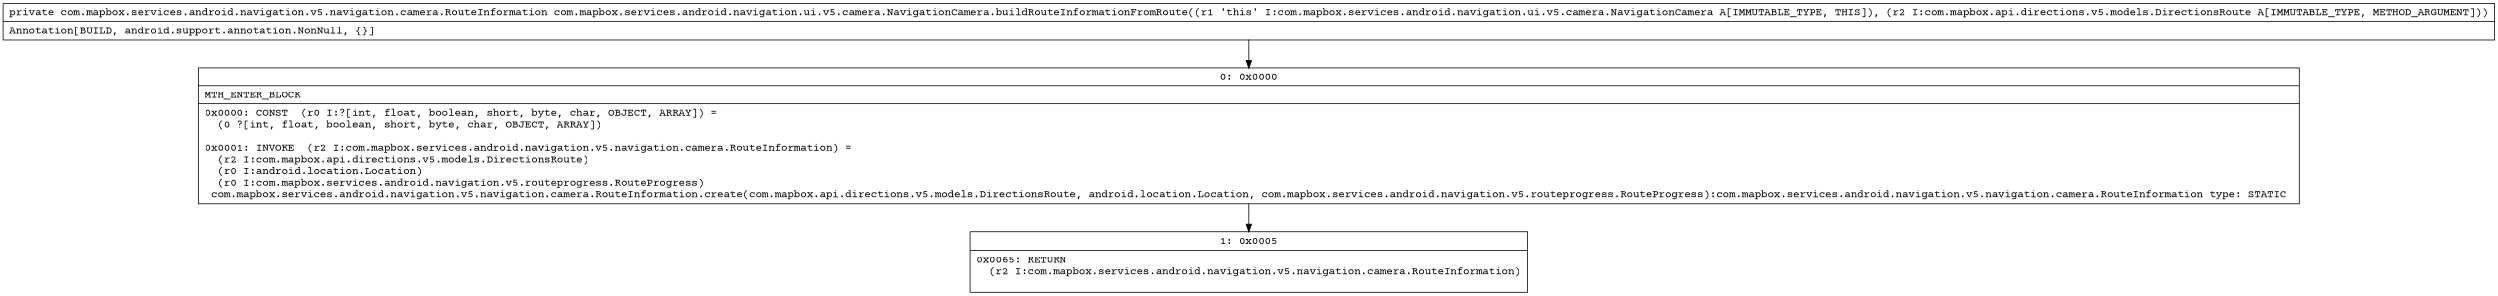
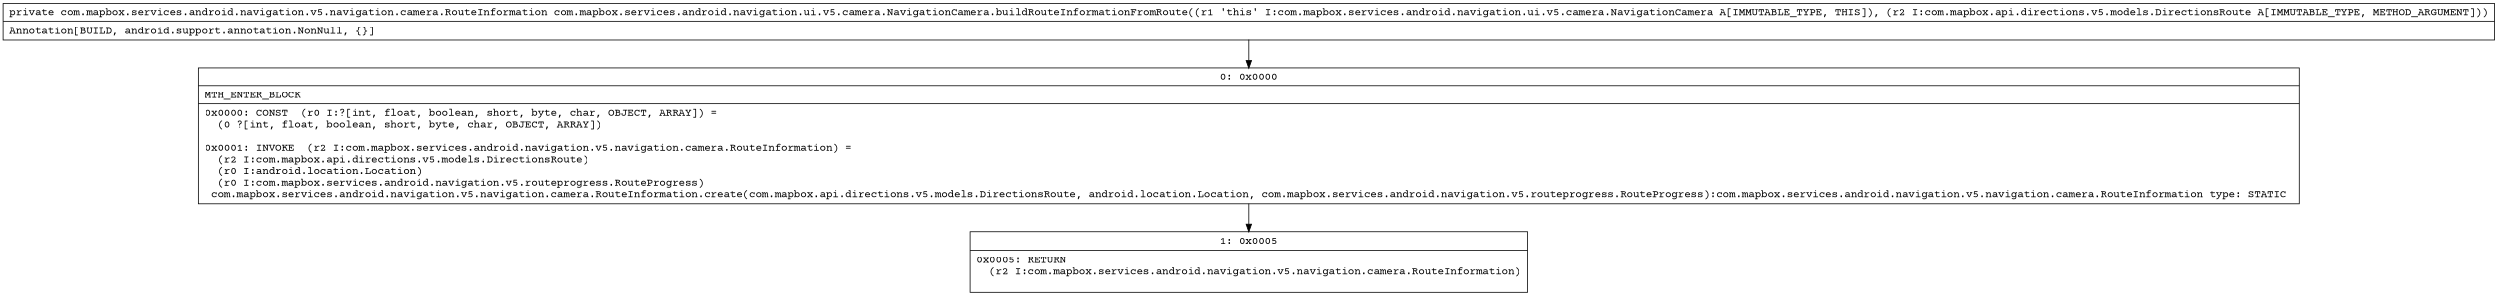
(1028, 259) -> (1028, 259)
